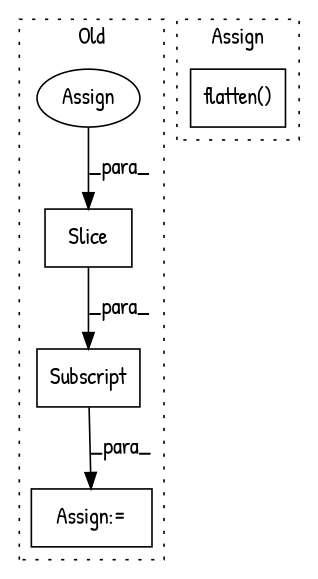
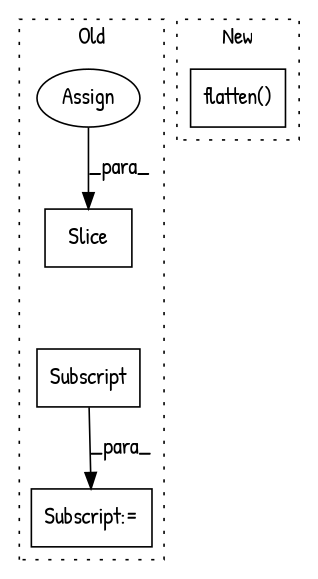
(238, 38) -> (238, 38)
(88, 300) -> none
(92, 518) -> (92, 518)
